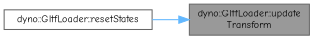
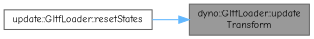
(78, 20) -> (78, 20)
